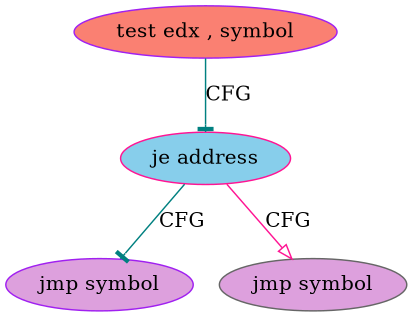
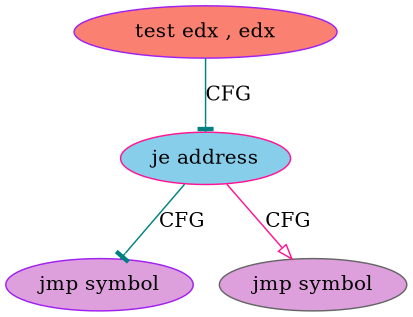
(206, 32) -> (206, 32)
